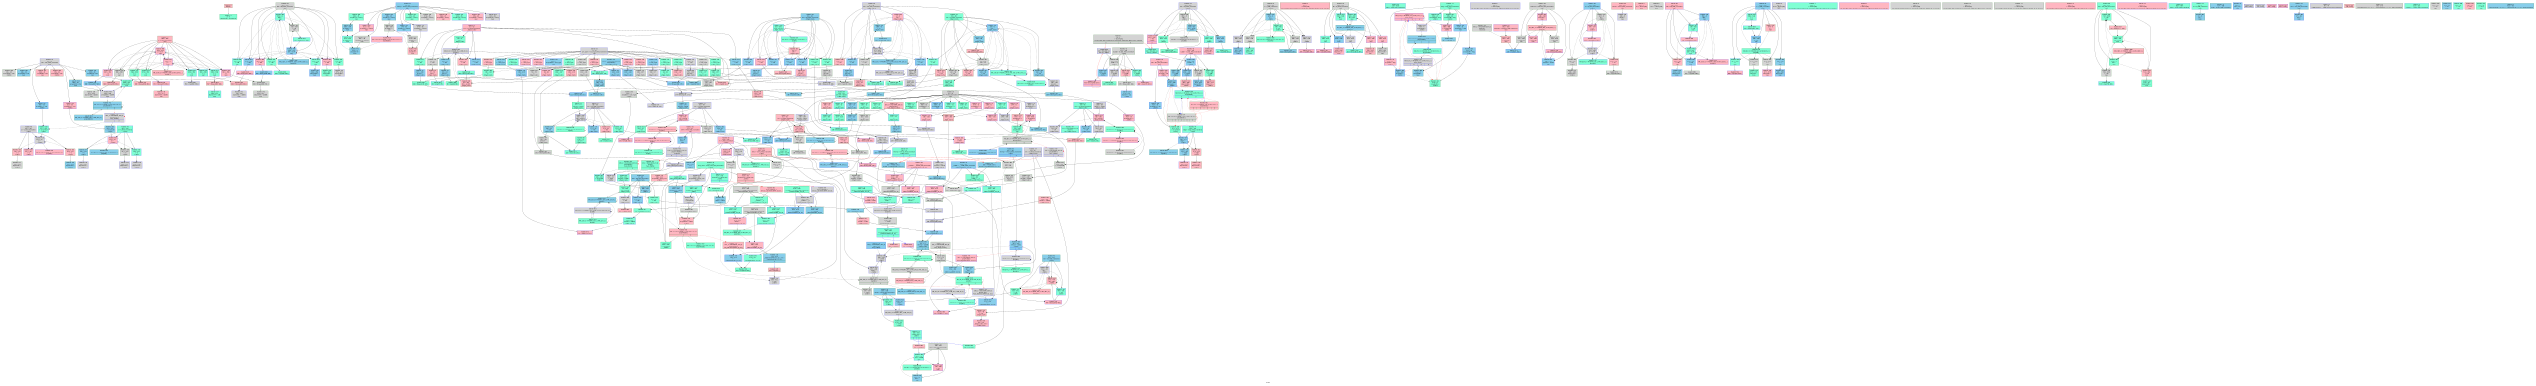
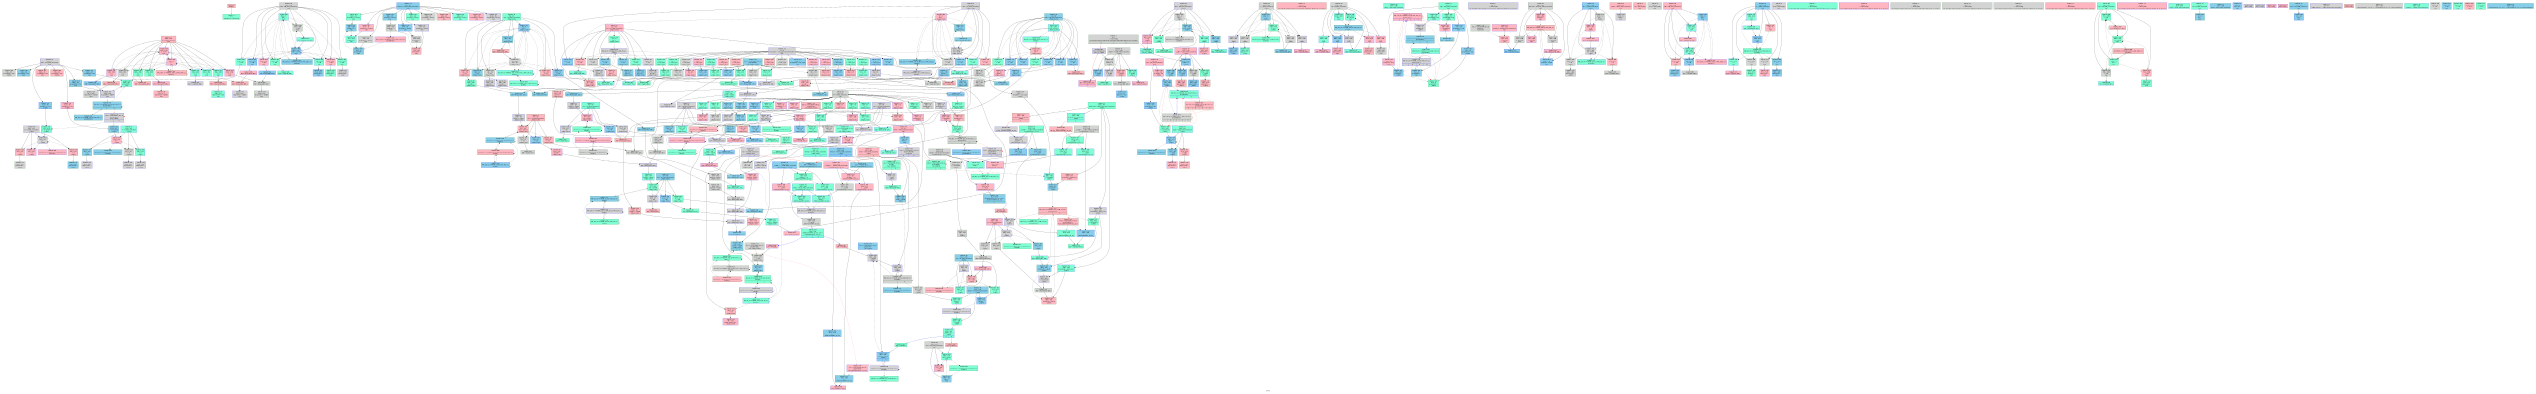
(761, 62) -> (1010, 62)
(983, 292) -> none
